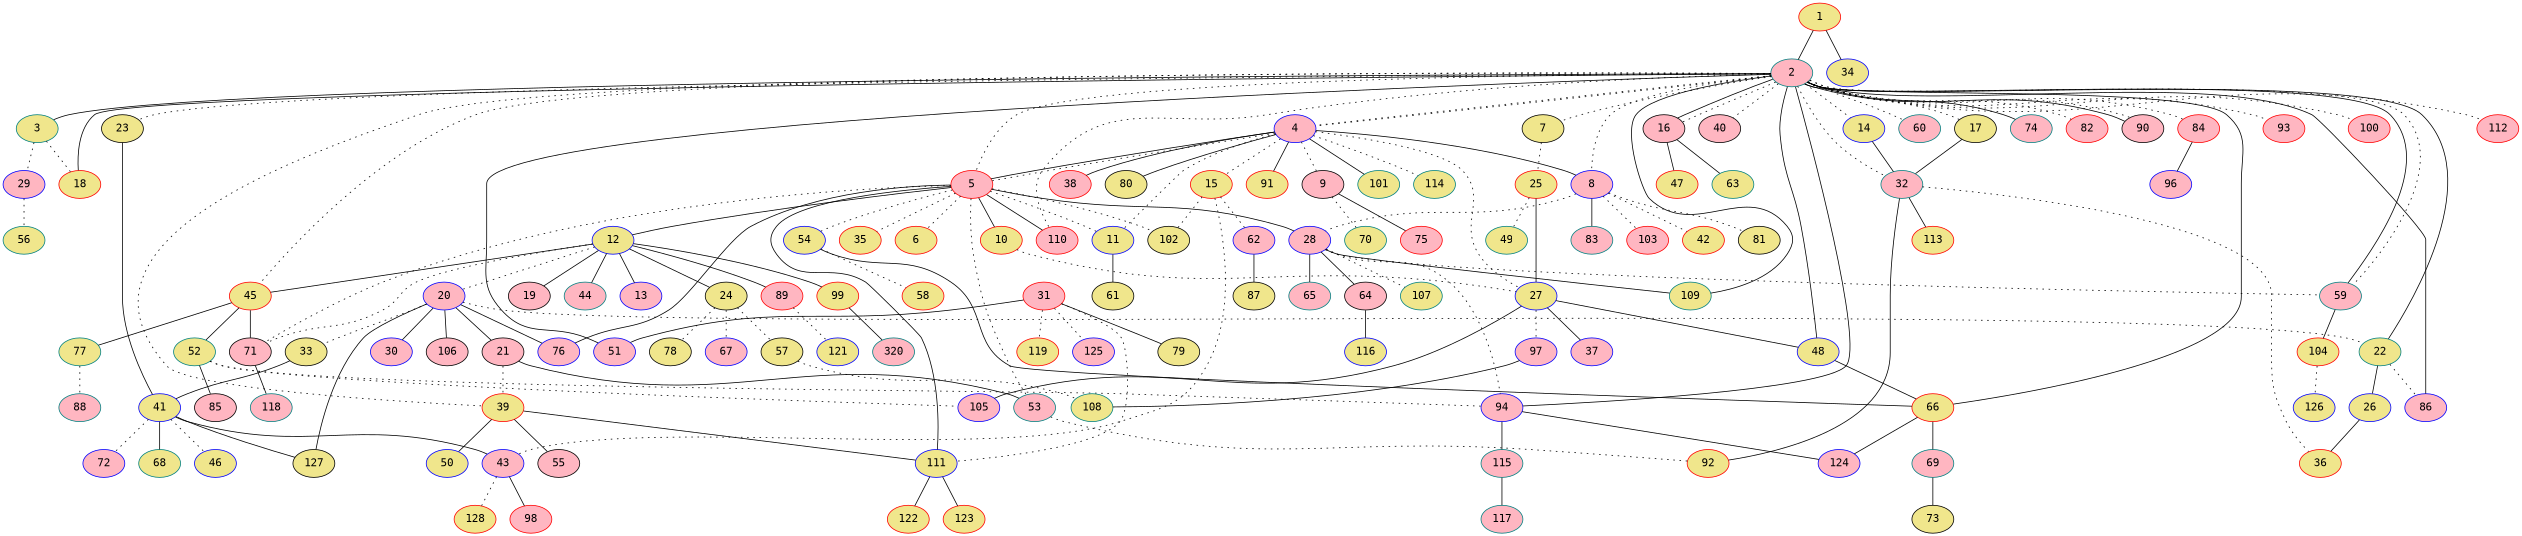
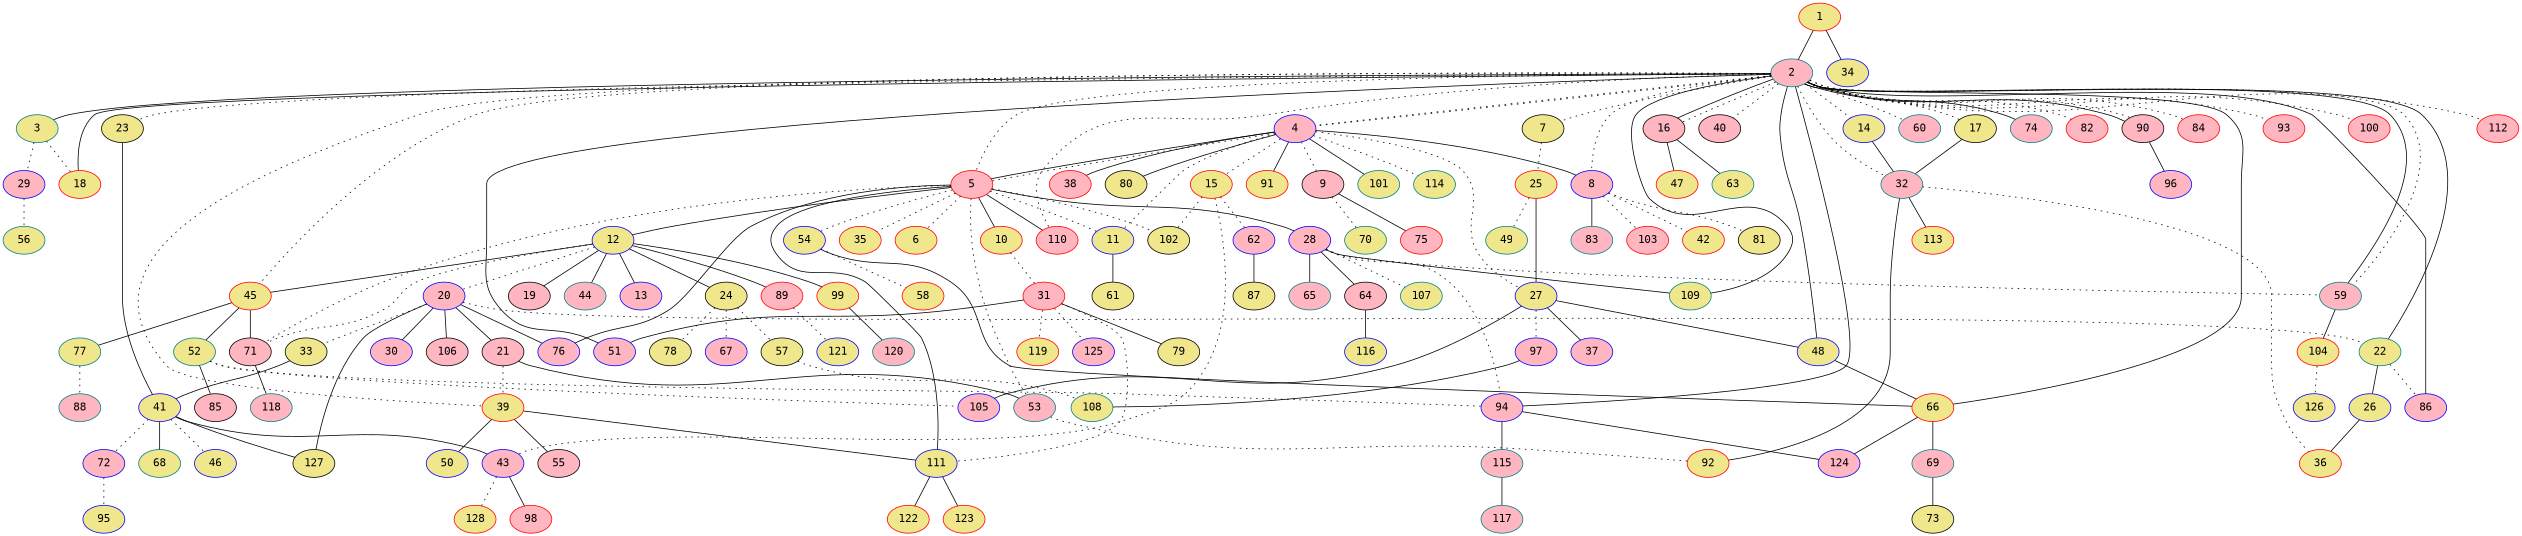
(2185, 157) -> (2157, 157)
(1451, 212) -> none
(1265, 277) -> (1023, 268)
(894, 352) -> (894, 352)
none -> (104, 519)
